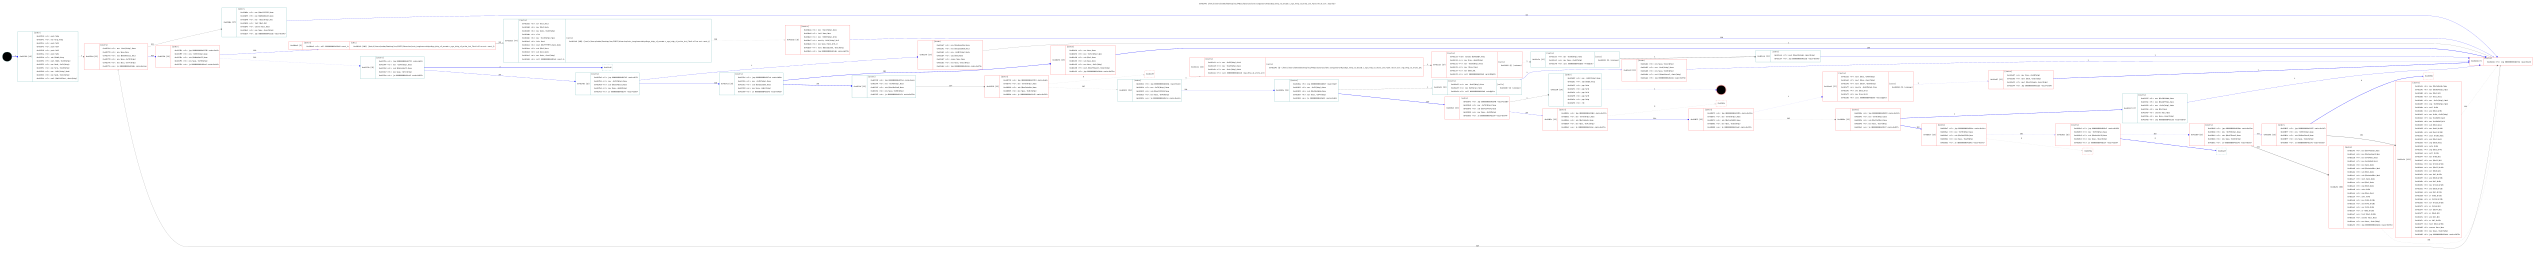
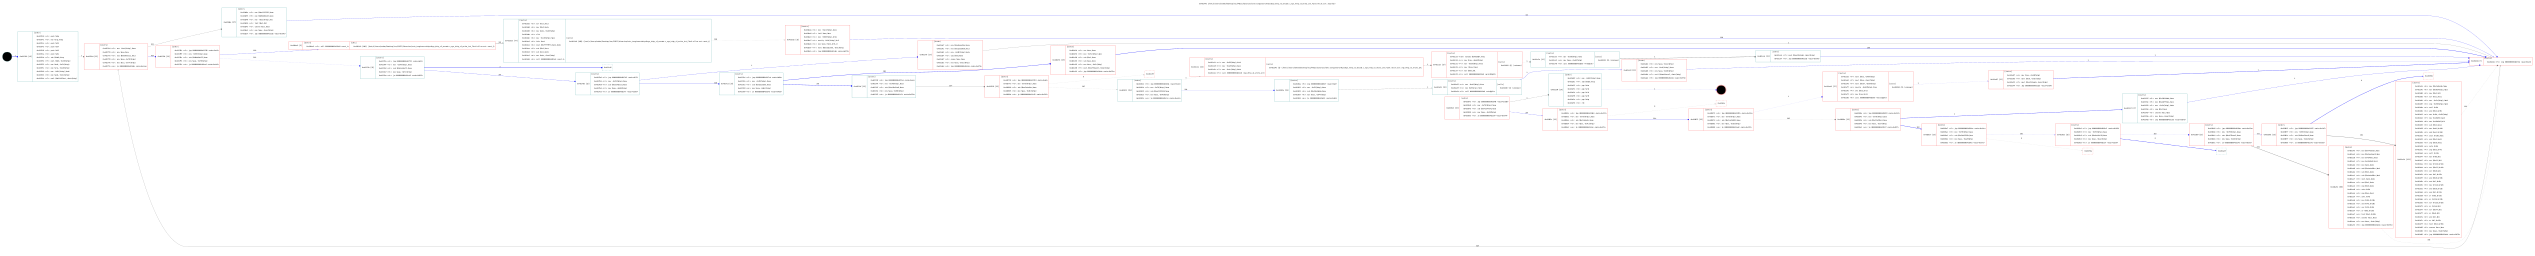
(1391, 99) -> none
